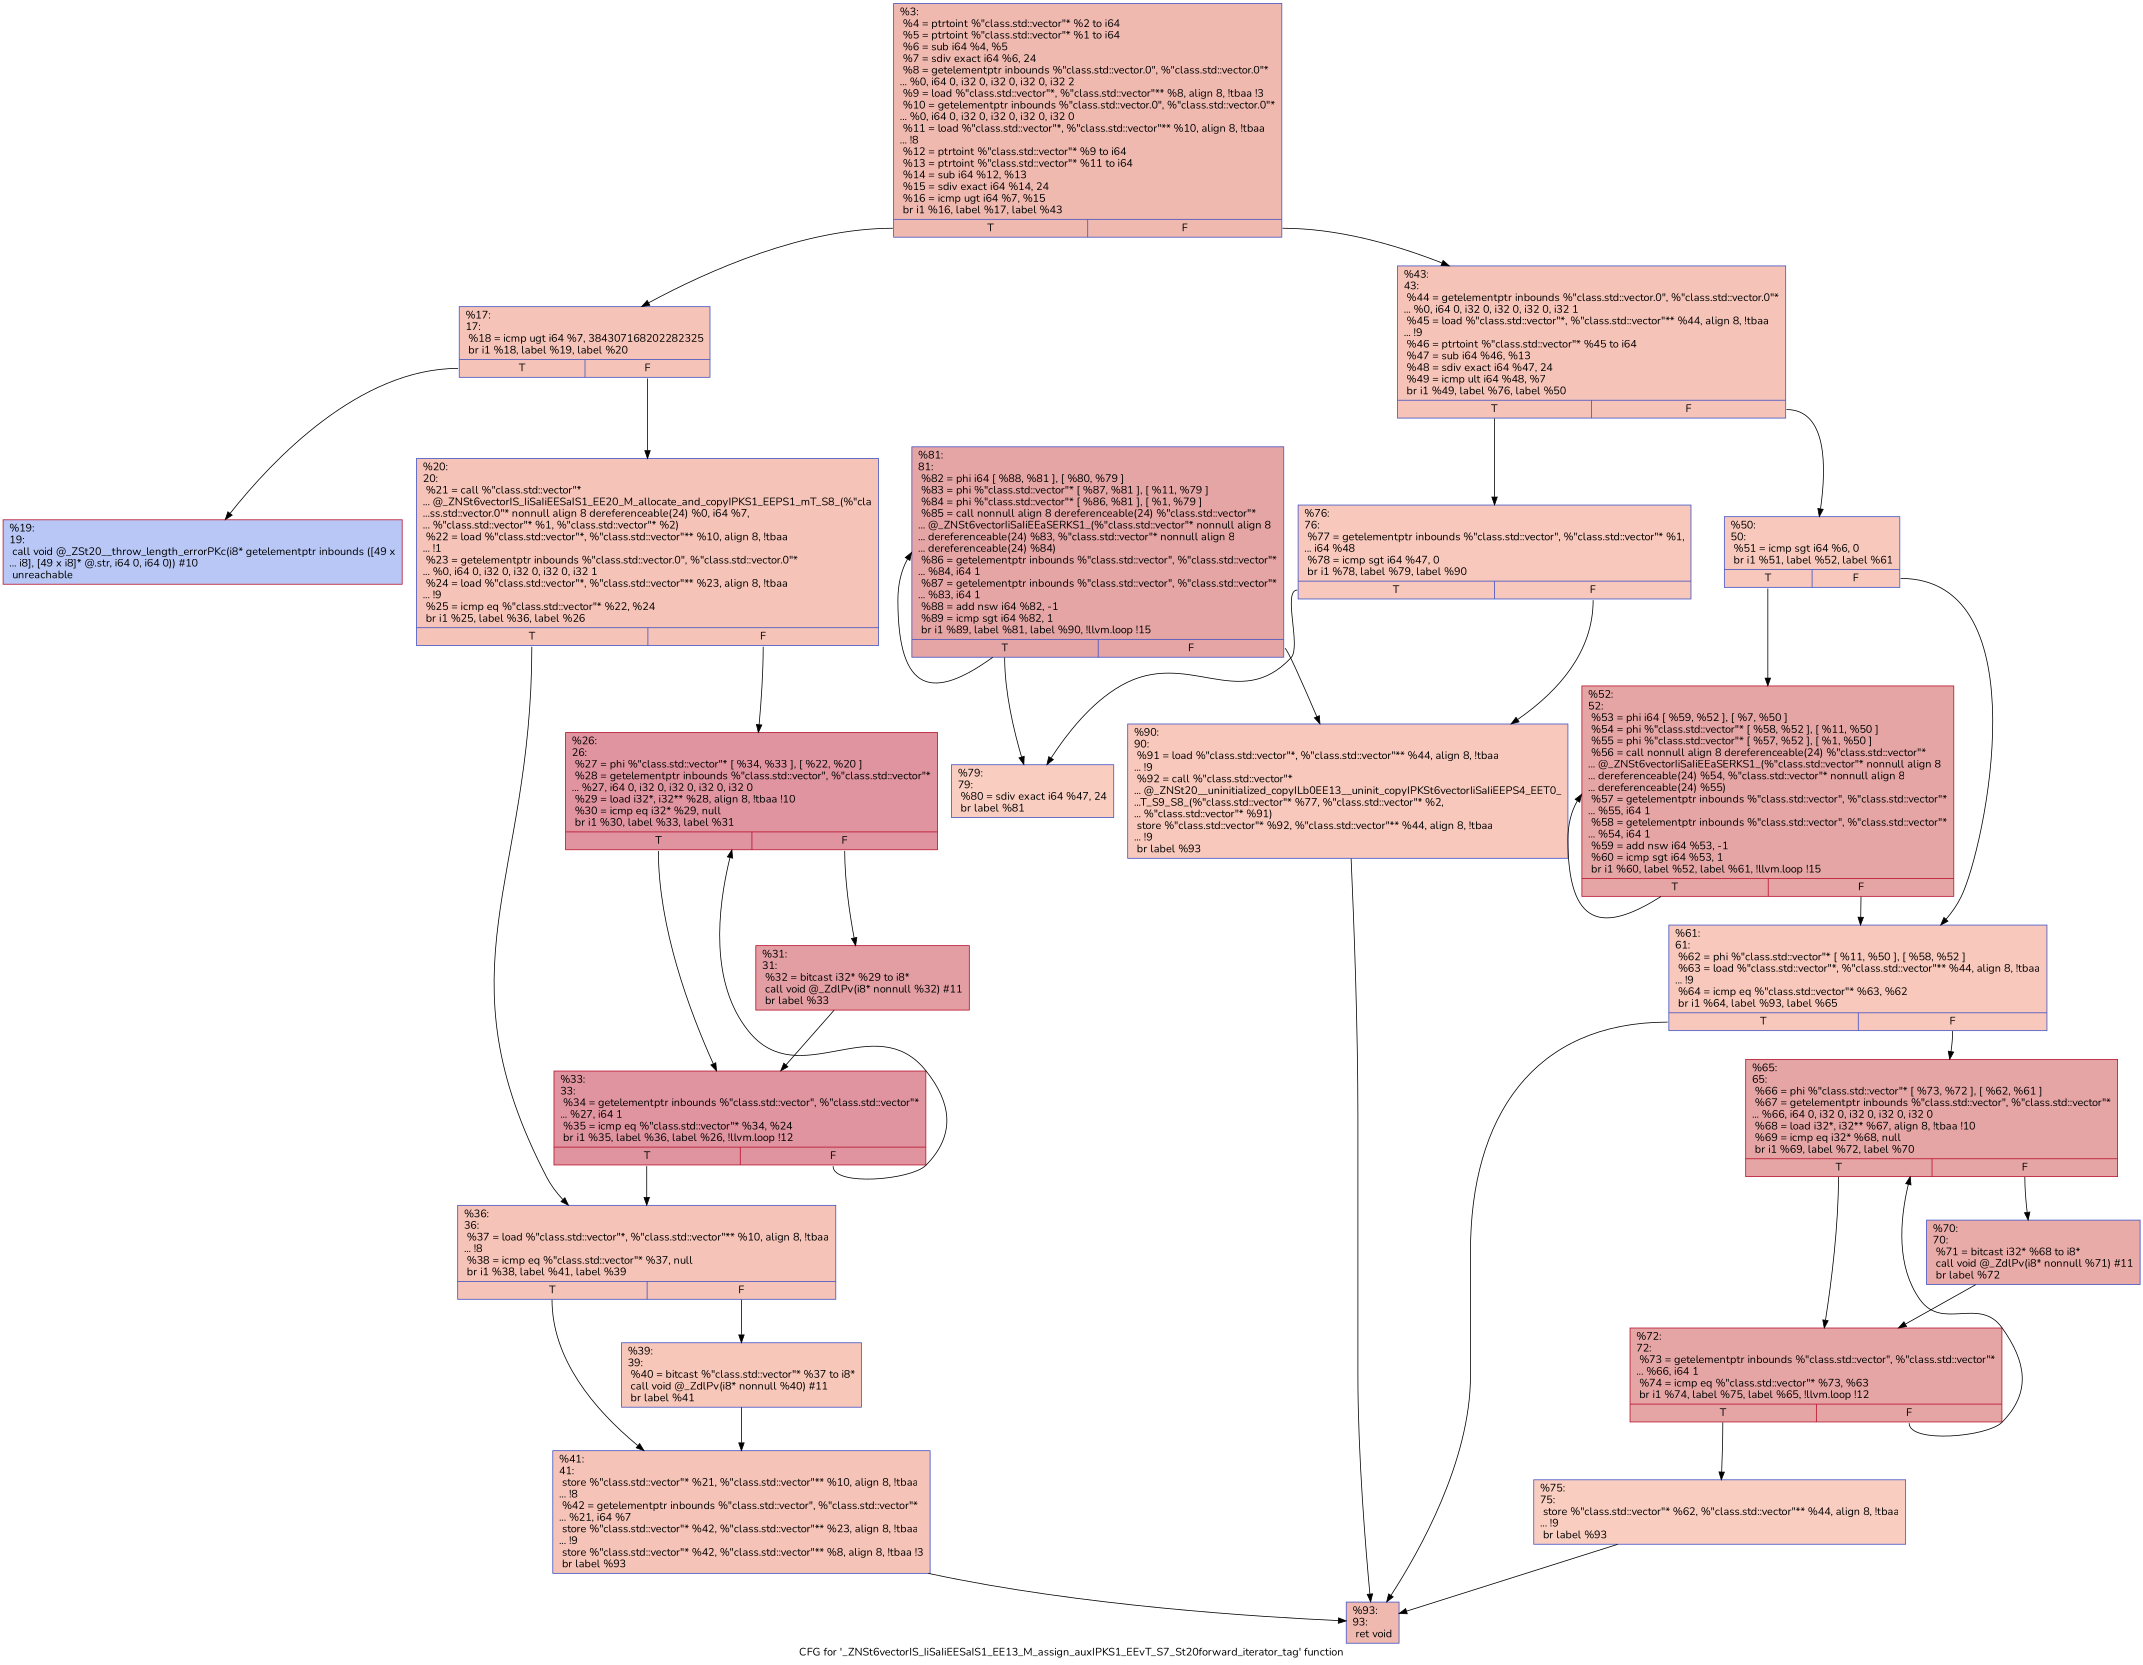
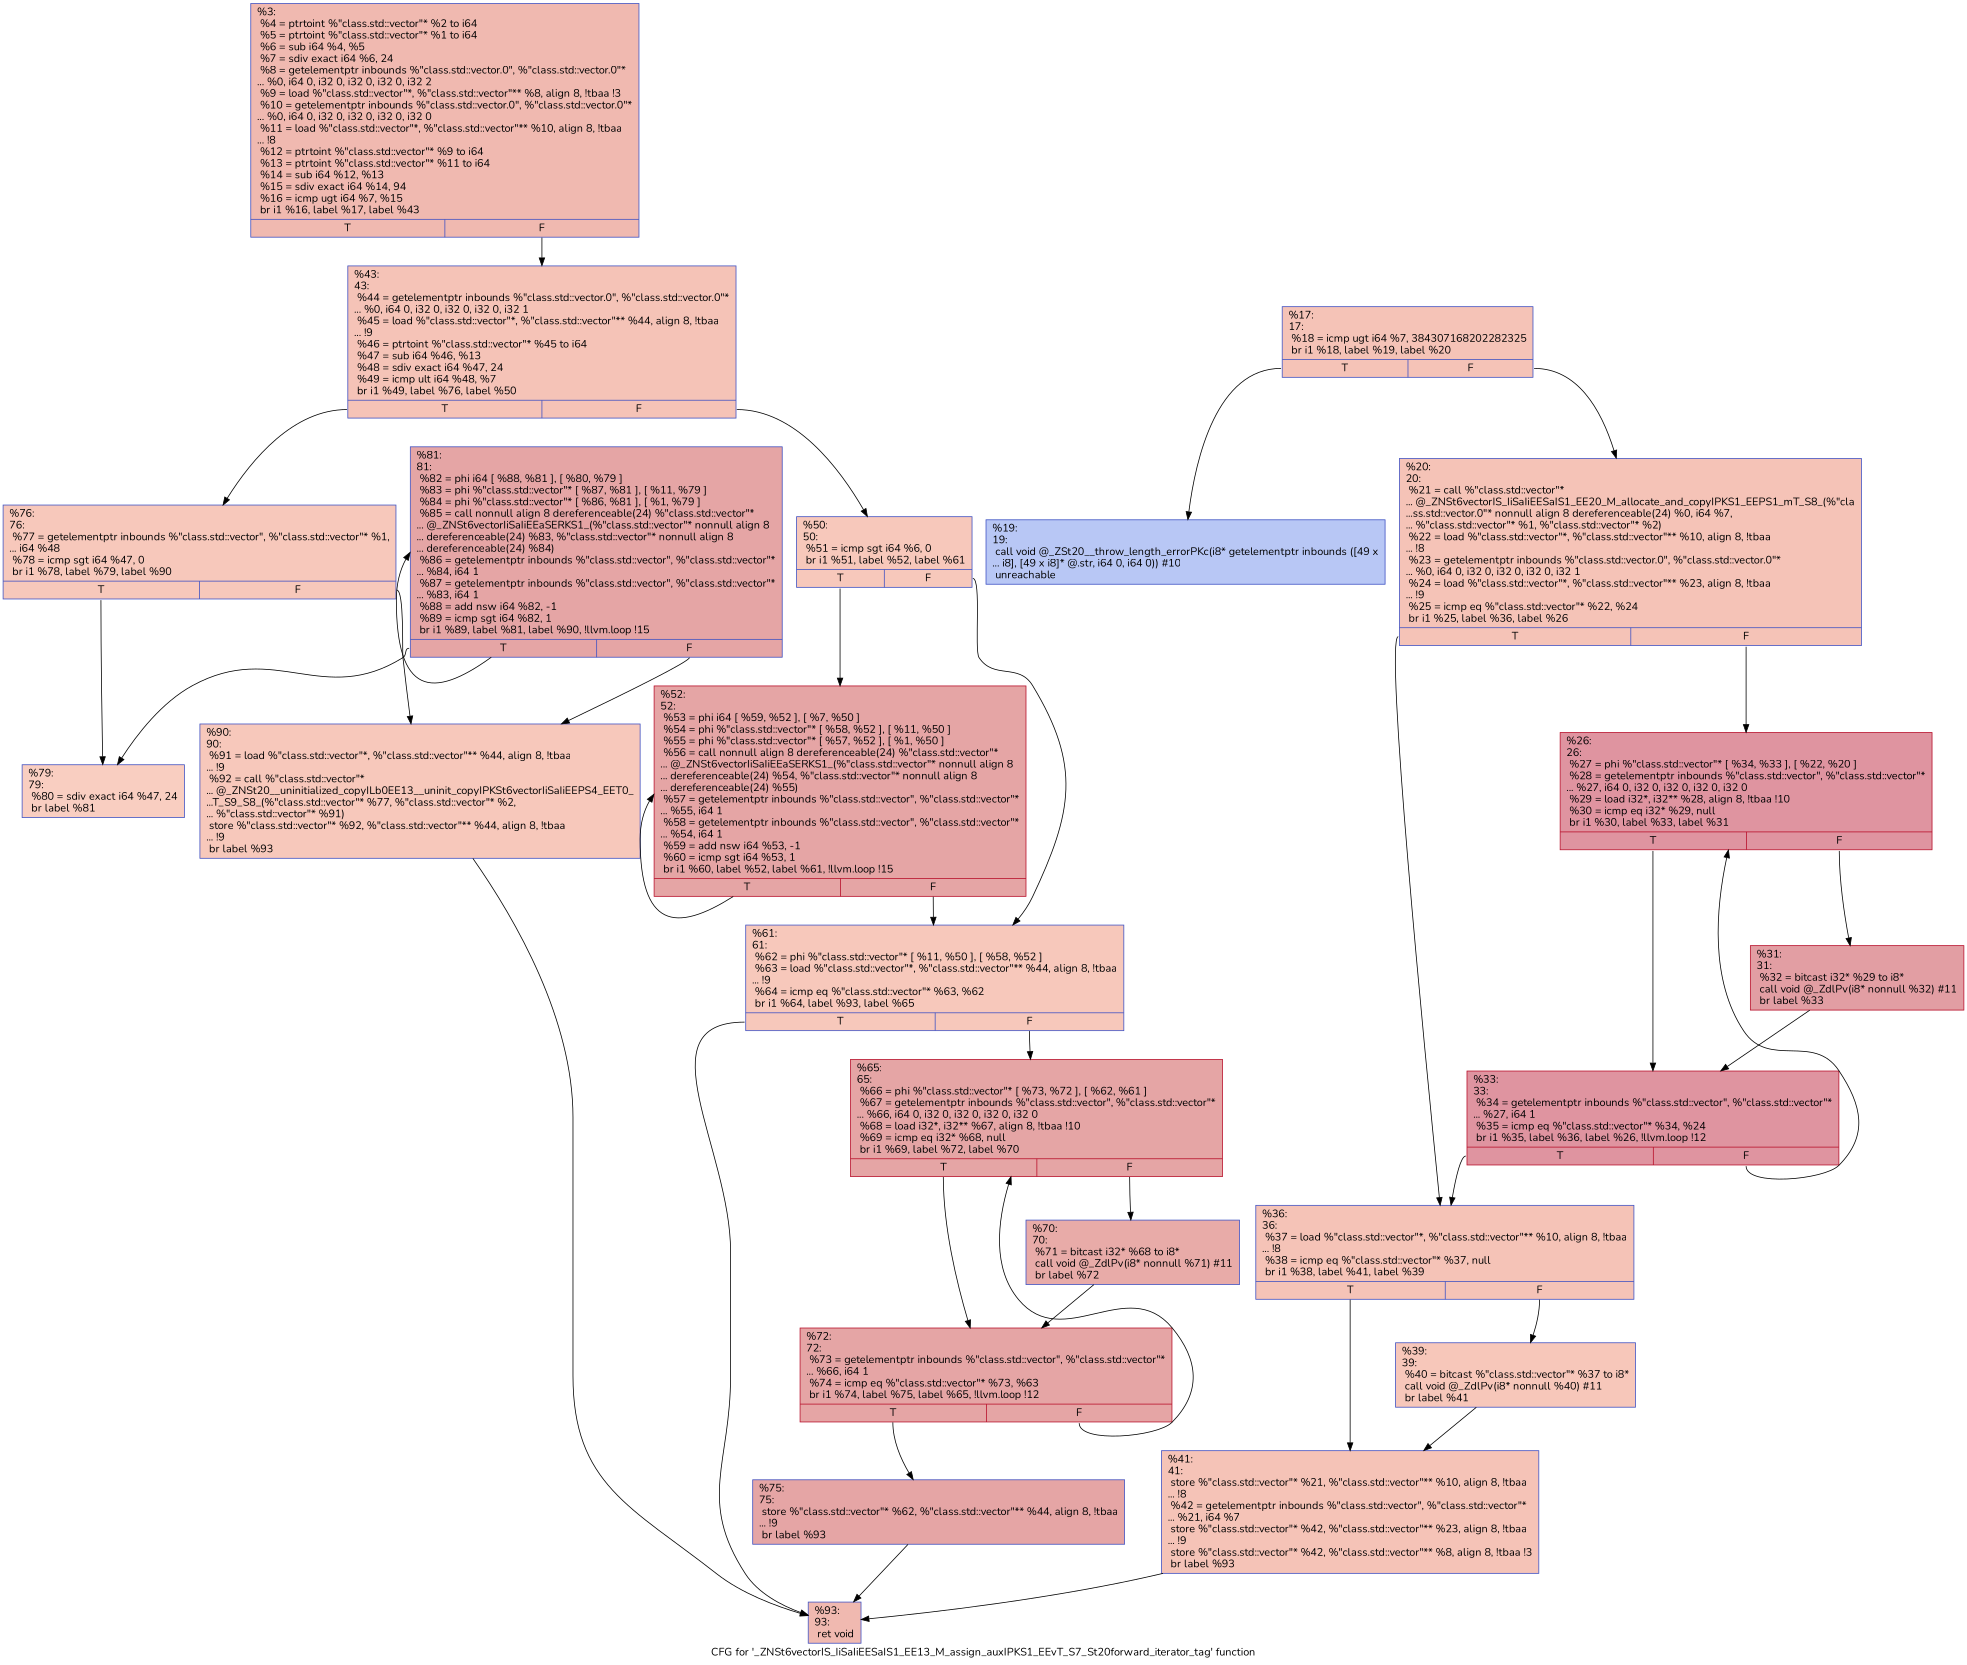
(975, 187) -> (332, 187)
(767, 251) -> none
(432, 549) -> (1415, 549)
(203, 552) -> (1186, 552)
(1720, 1512) -> (939, 1512)
